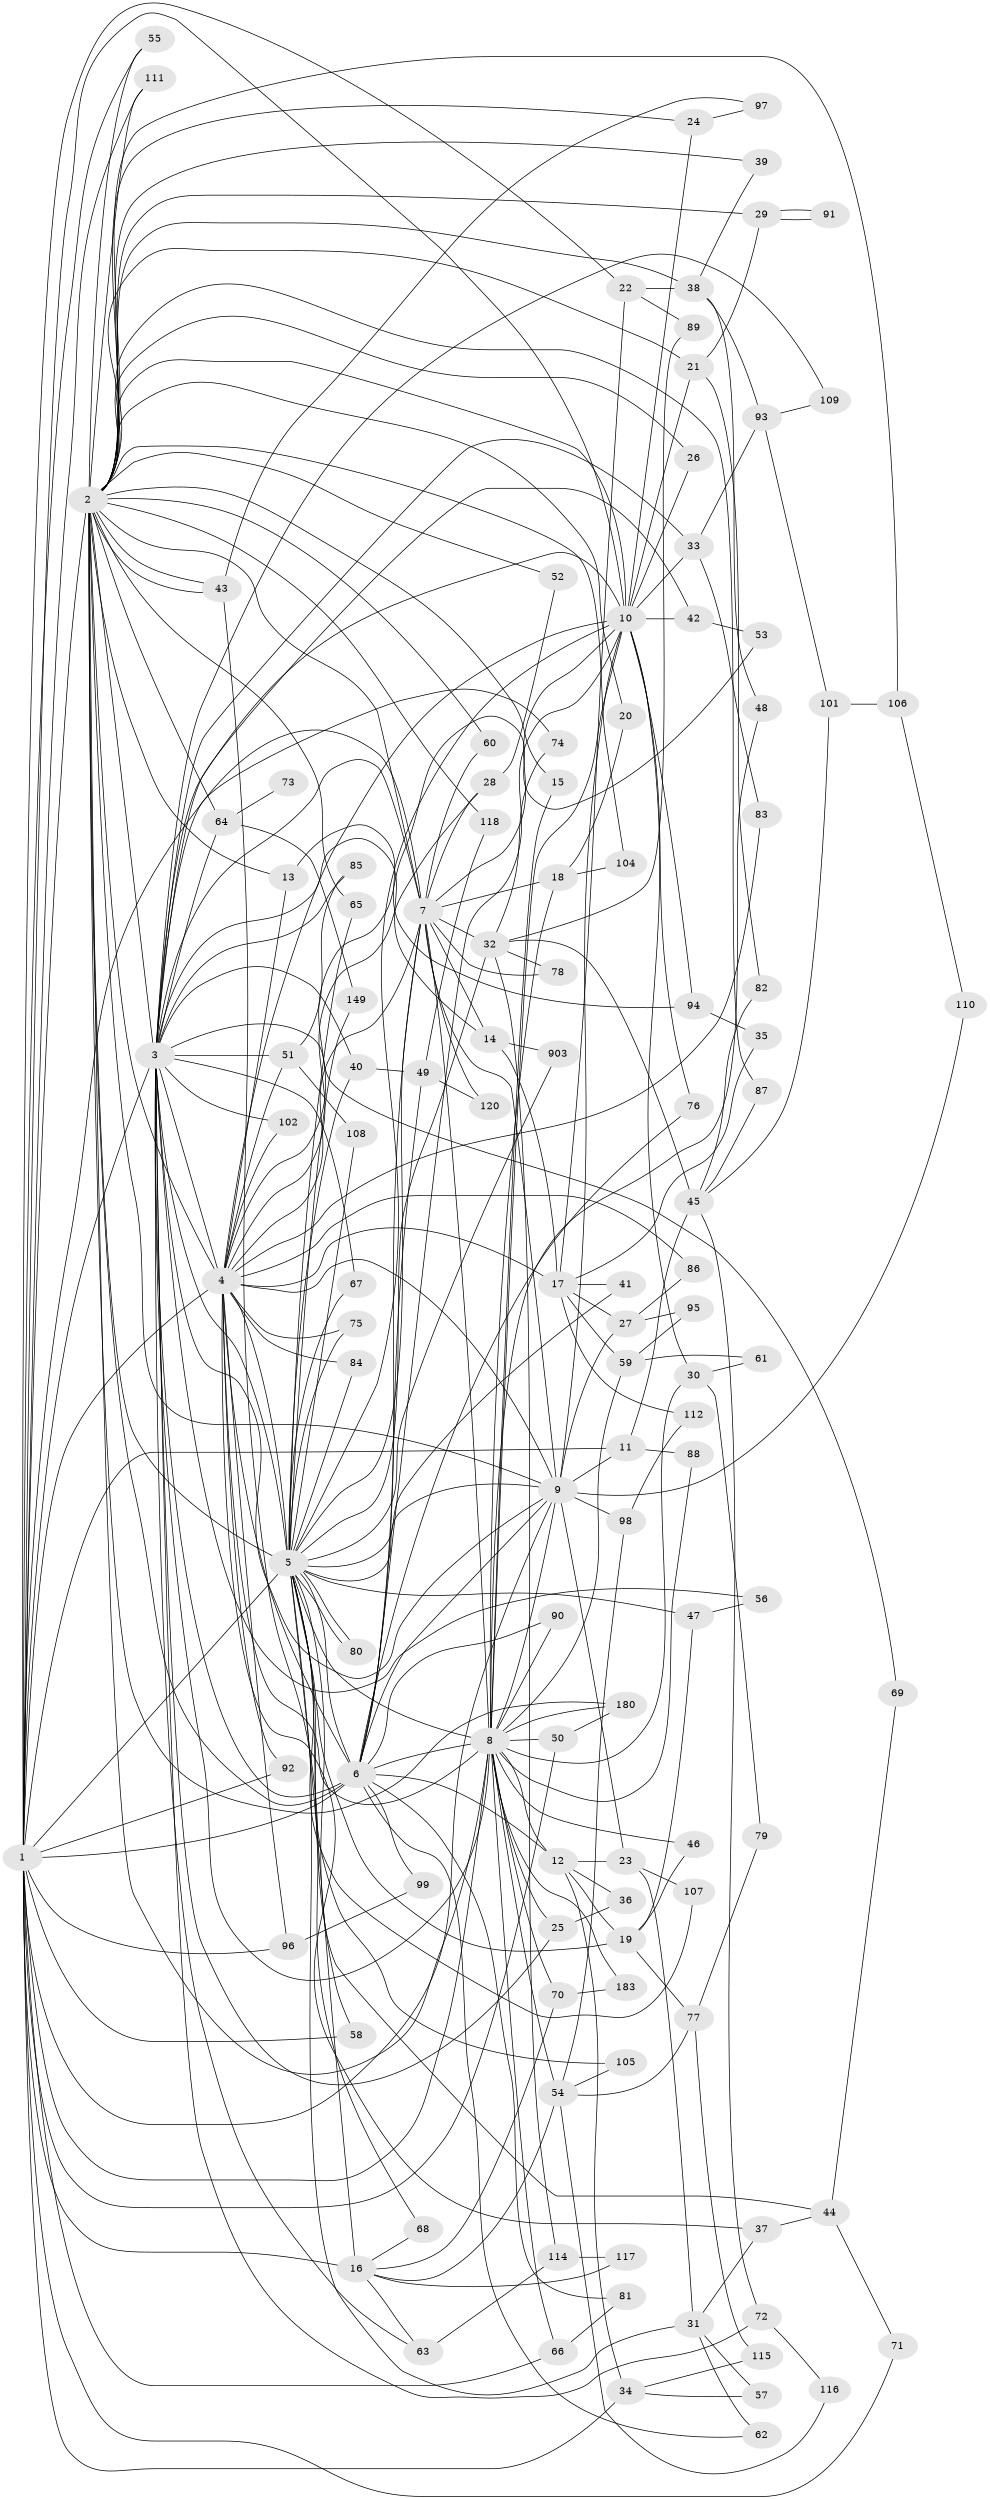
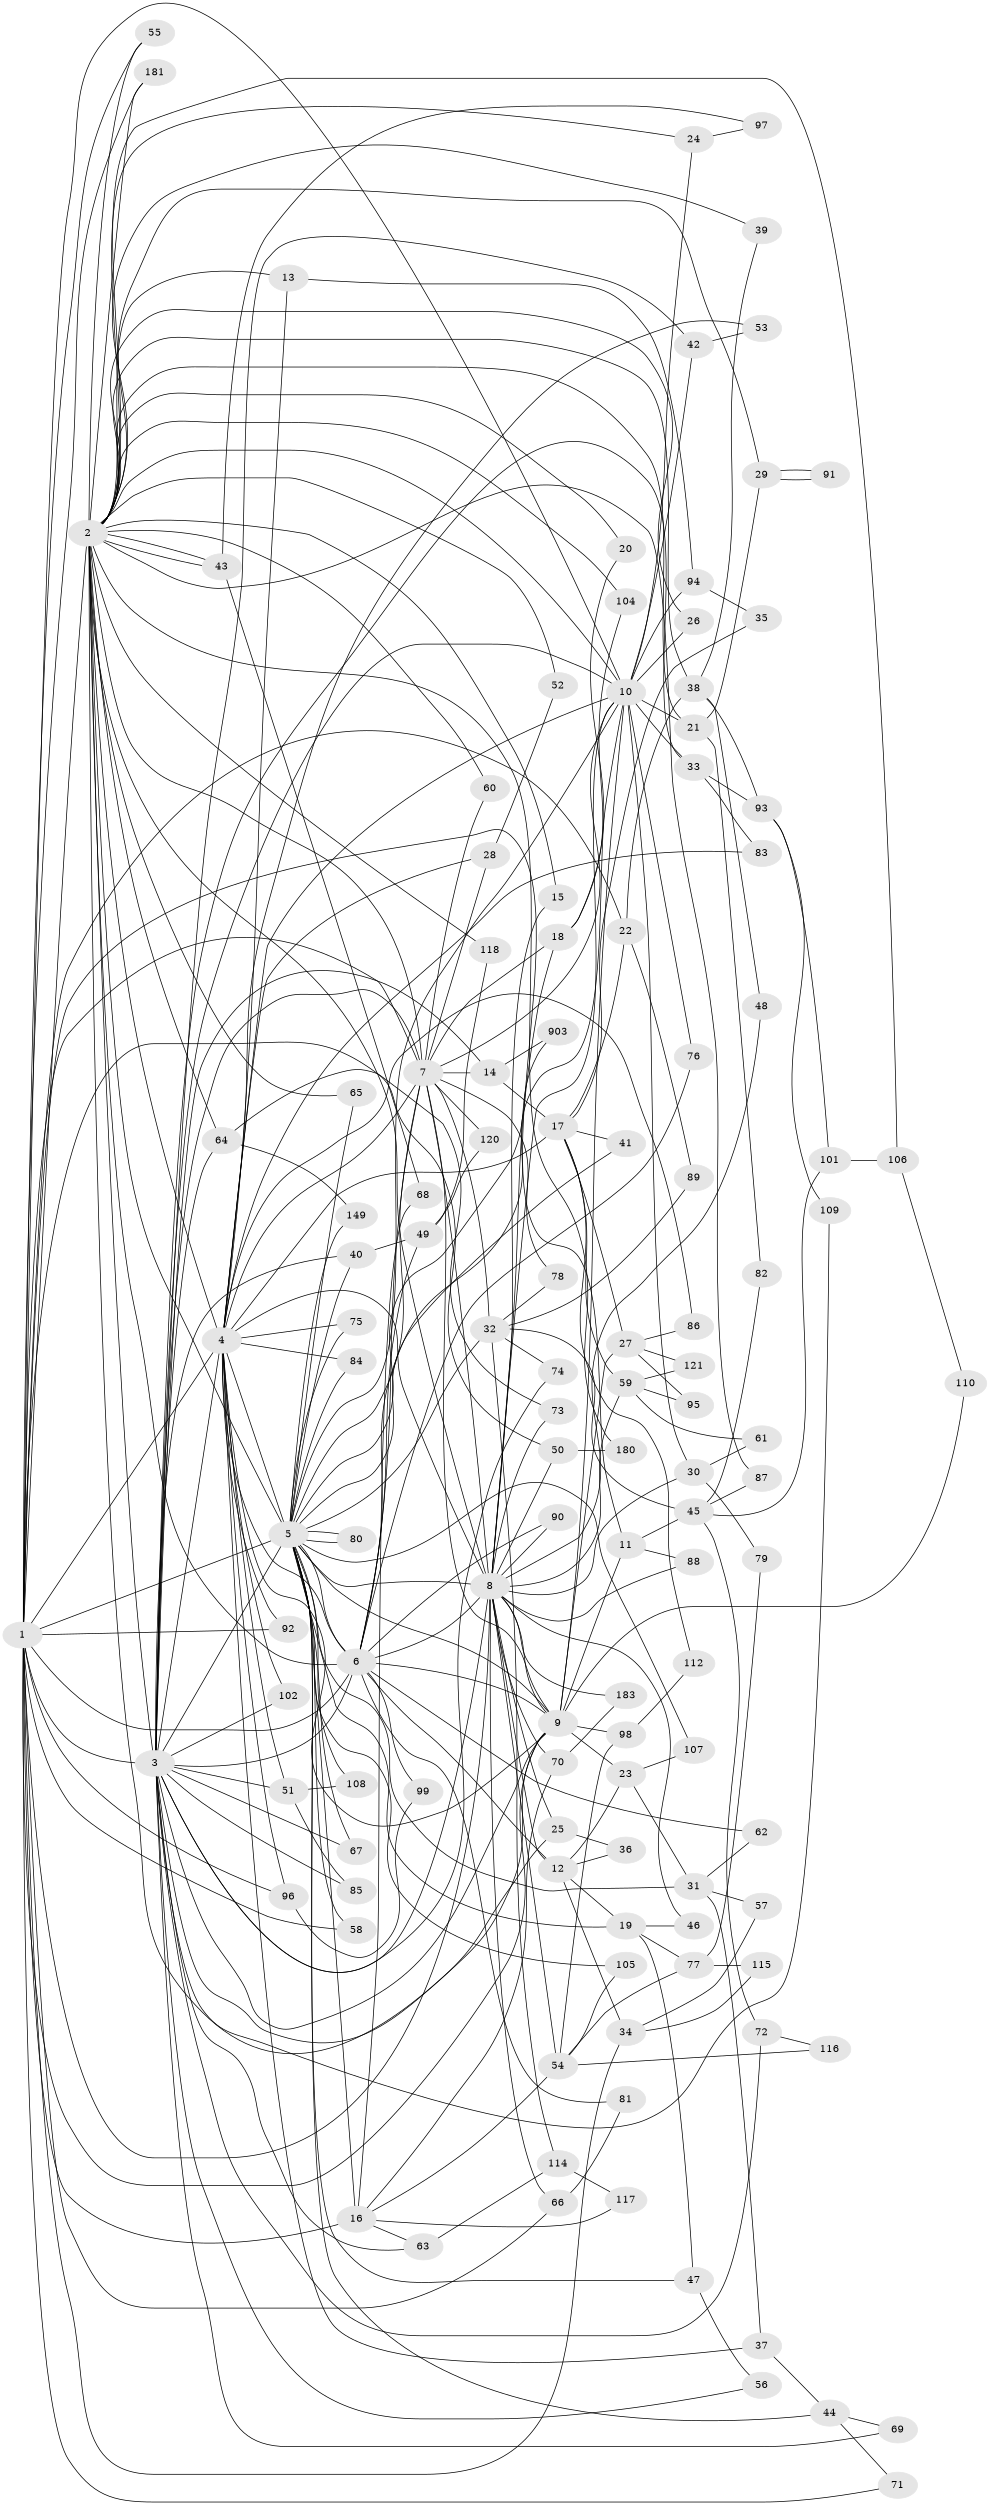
(155, 79) -> (155, 72)
none -> (694, 1366)
(554, 1715) -> (510, 1494)
